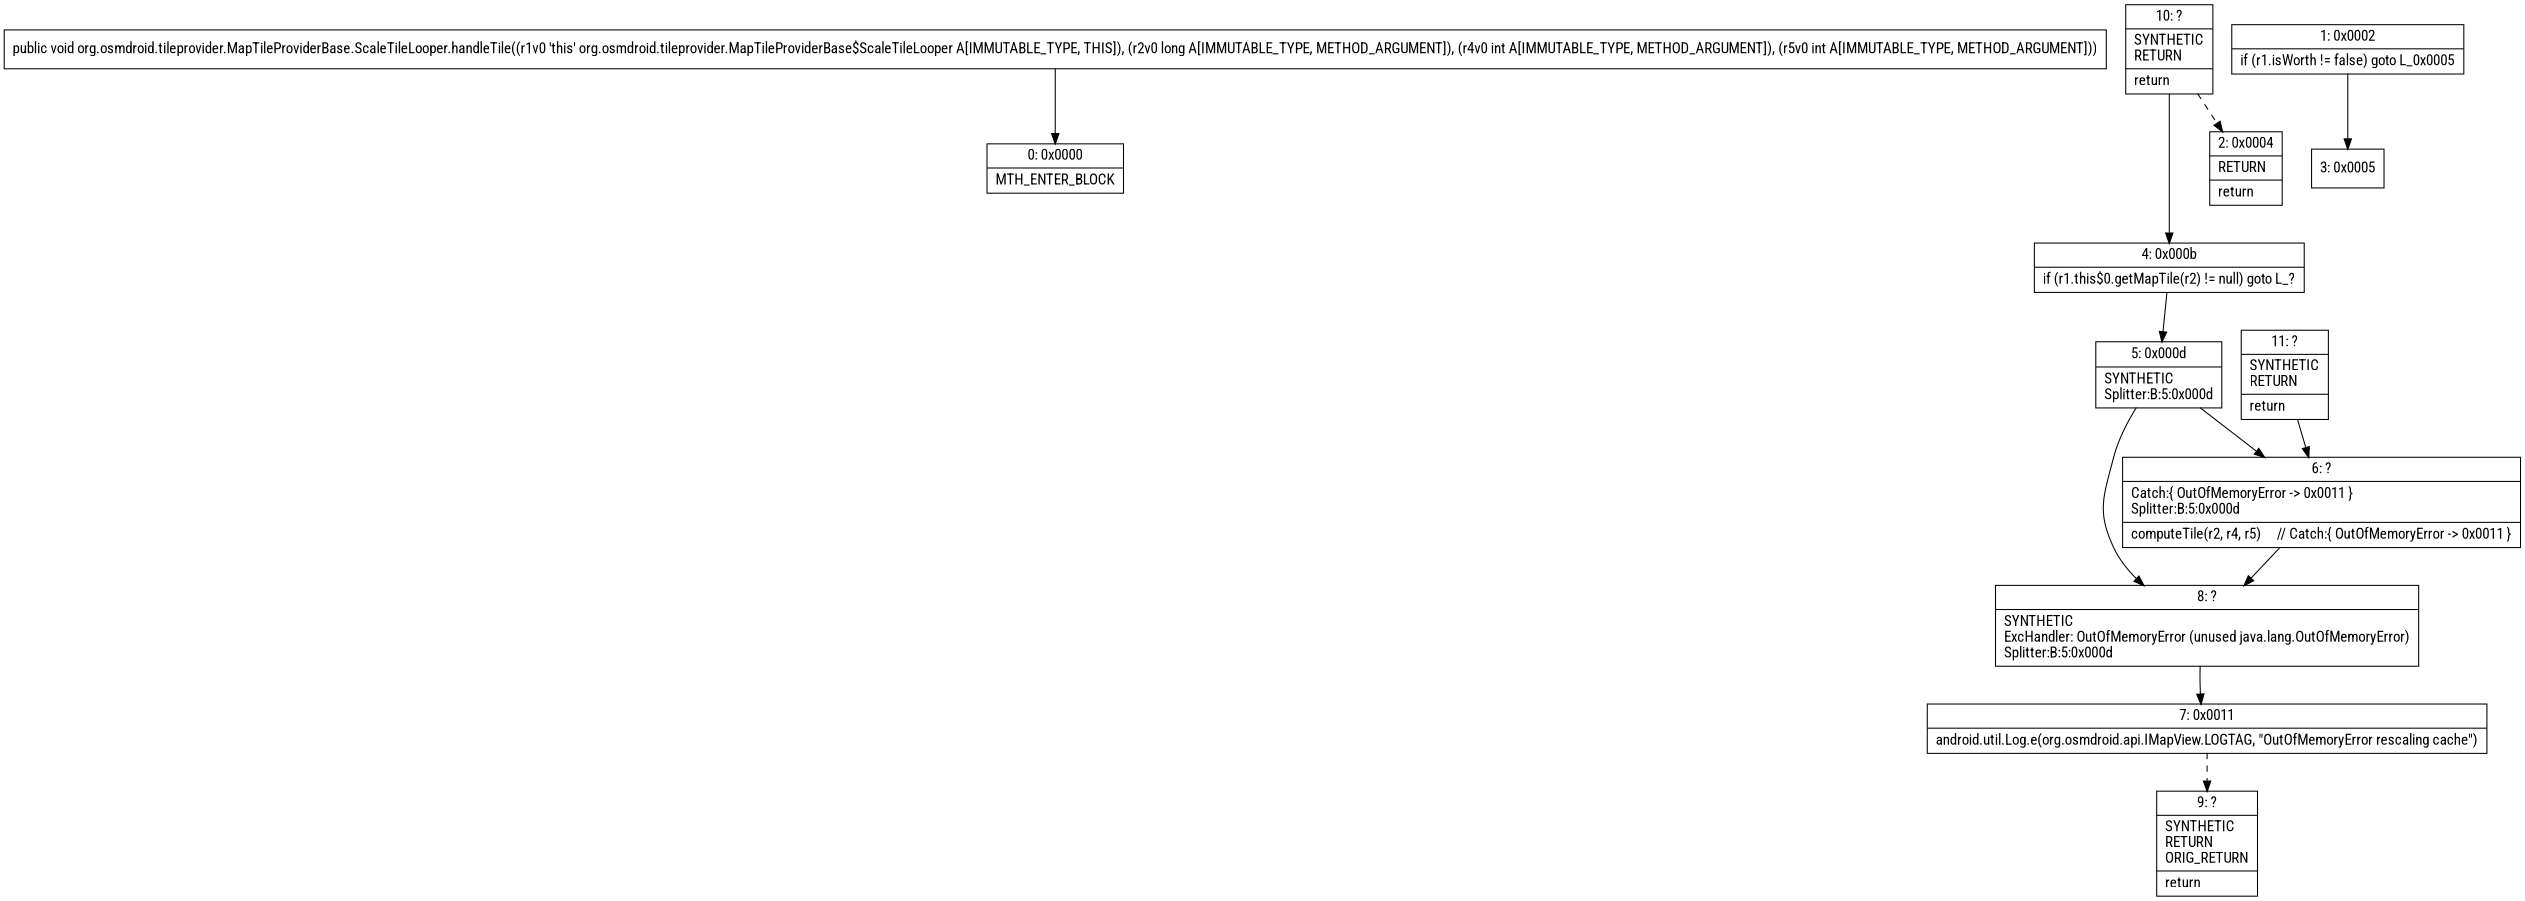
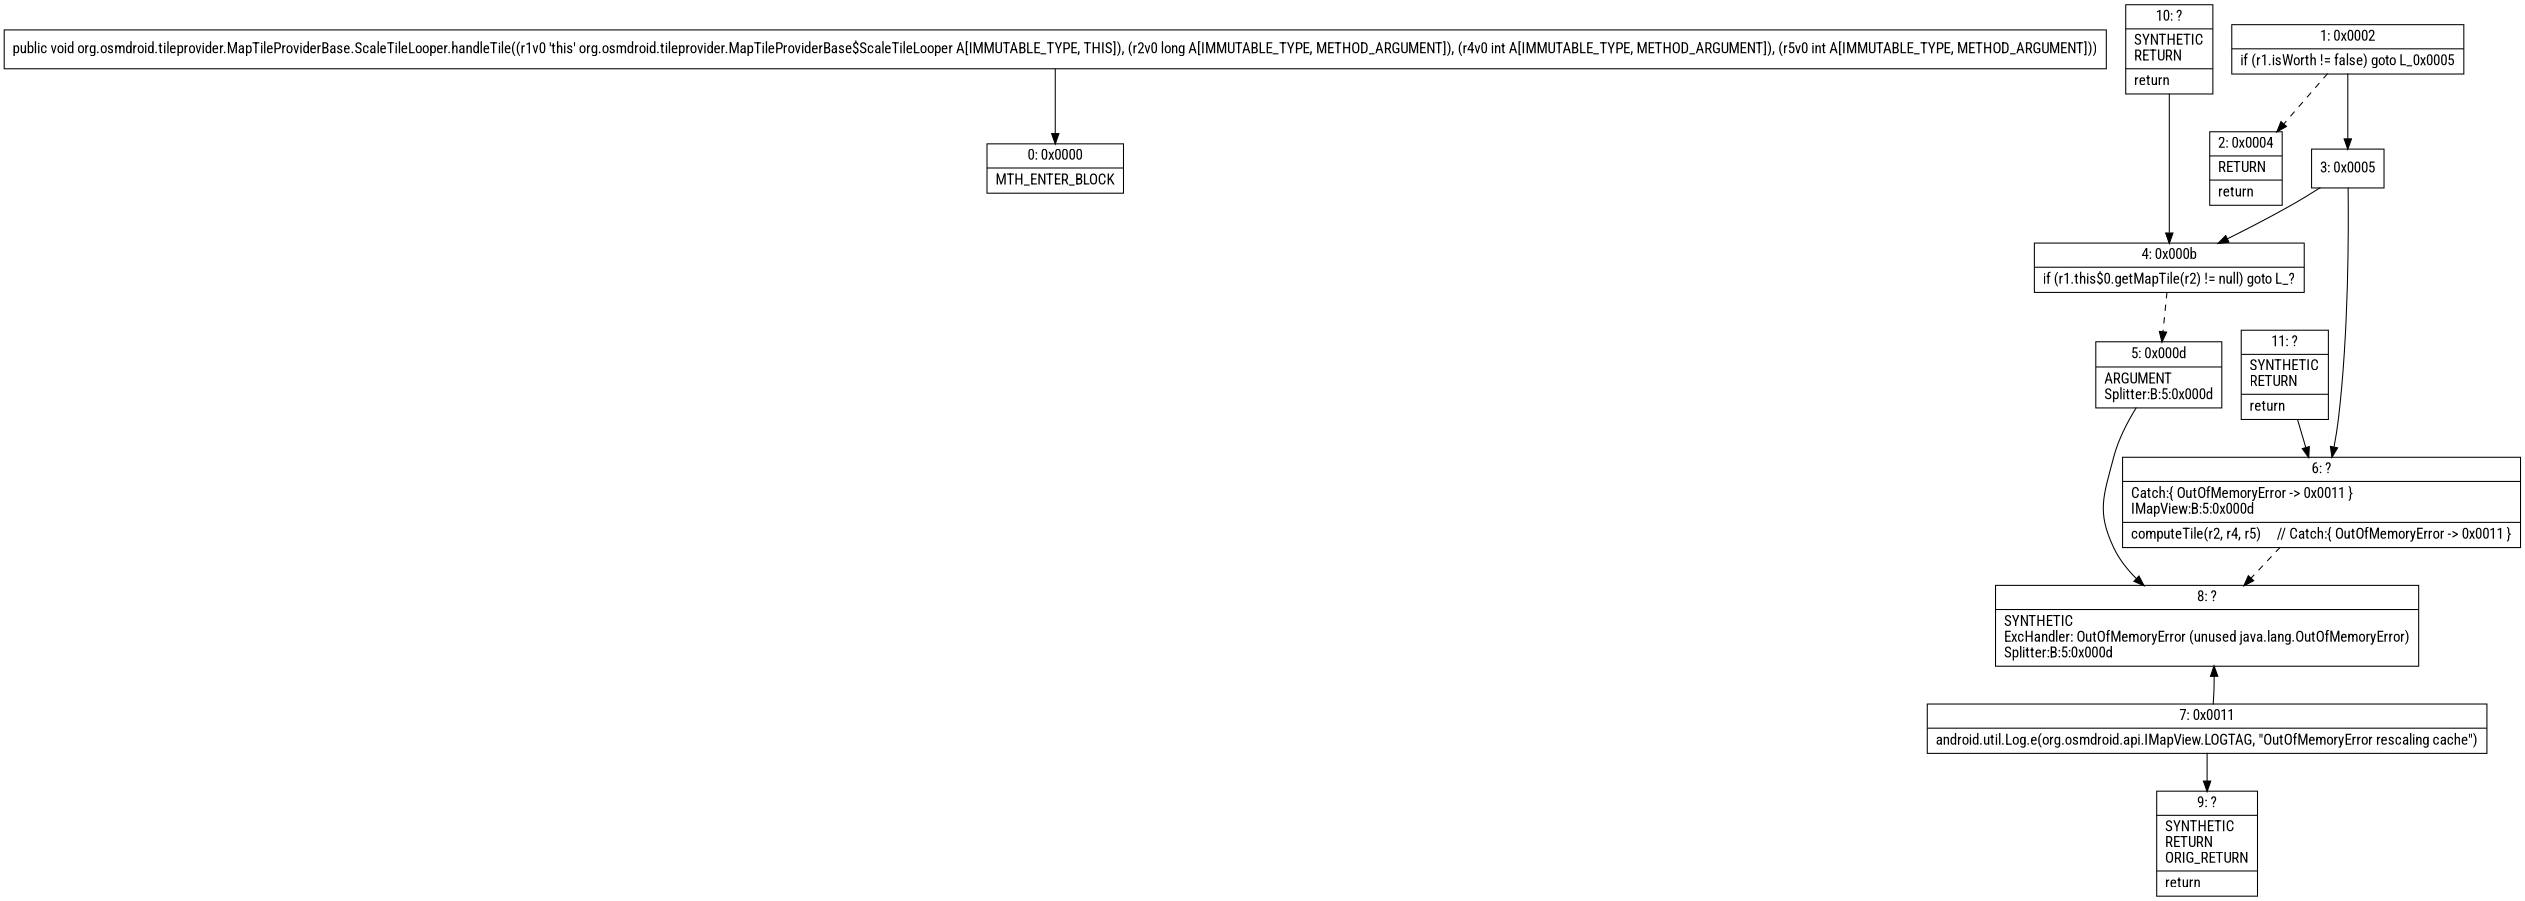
(2207, 108) -> (2306, 99)
none -> (2275, 214)
(2165, 312) -> (2165, 312)
(2139, 379) -> (2138, 379)
(2228, 429) -> (2346, 318)
(2186, 509) -> (2193, 509)
(2266, 563) -> (2266, 563)
(2200, 680) -> (2214, 690)
(2207, 767) -> (2207, 767)
